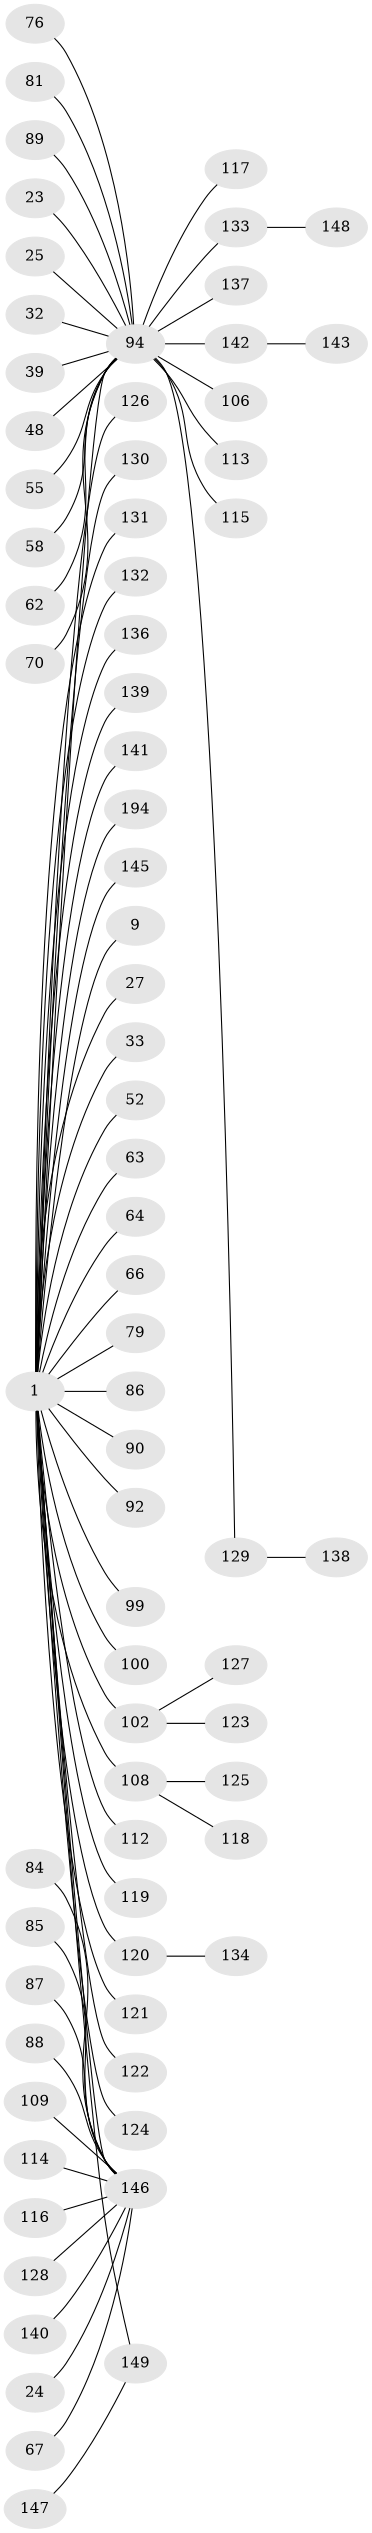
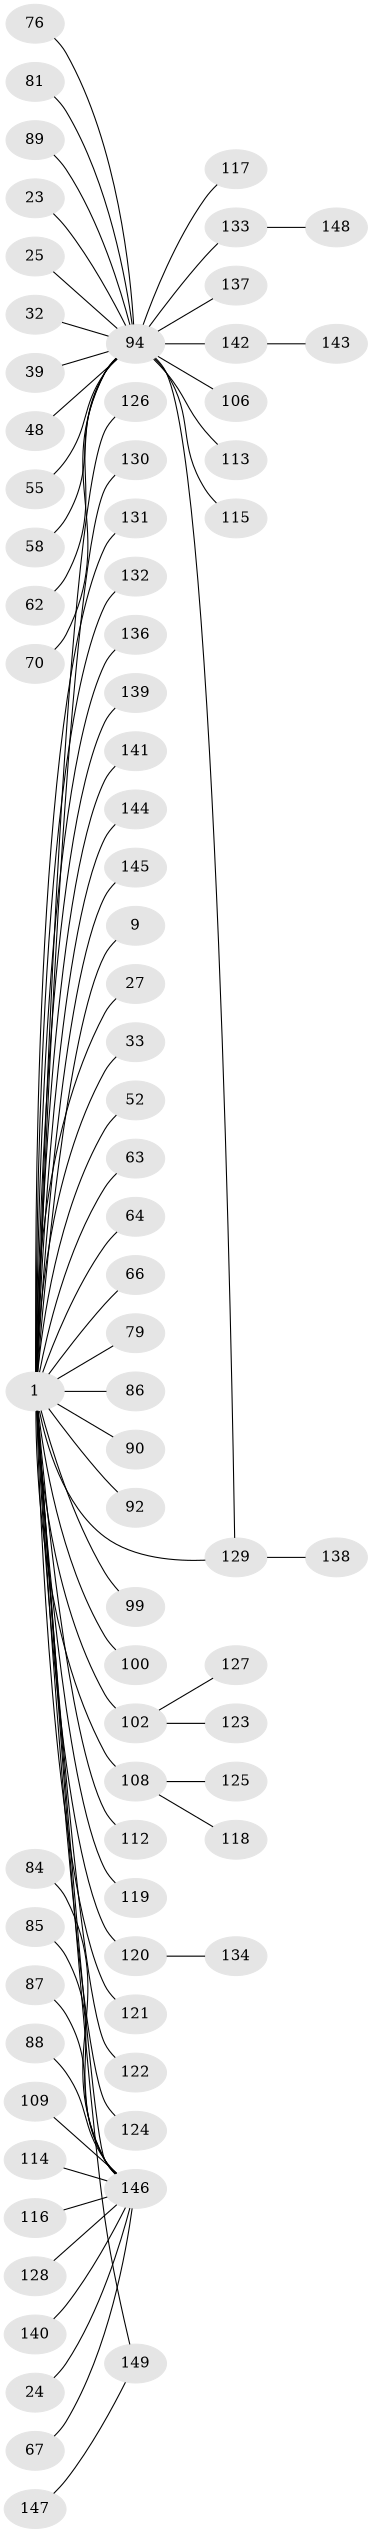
(136, 809) -> (136, 809)
(64, 862) -> (90, 1524)
